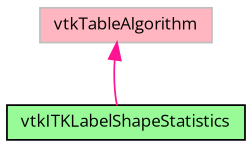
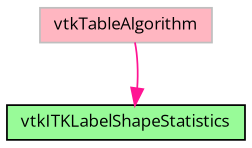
(114, 83) -> (138, 65)
